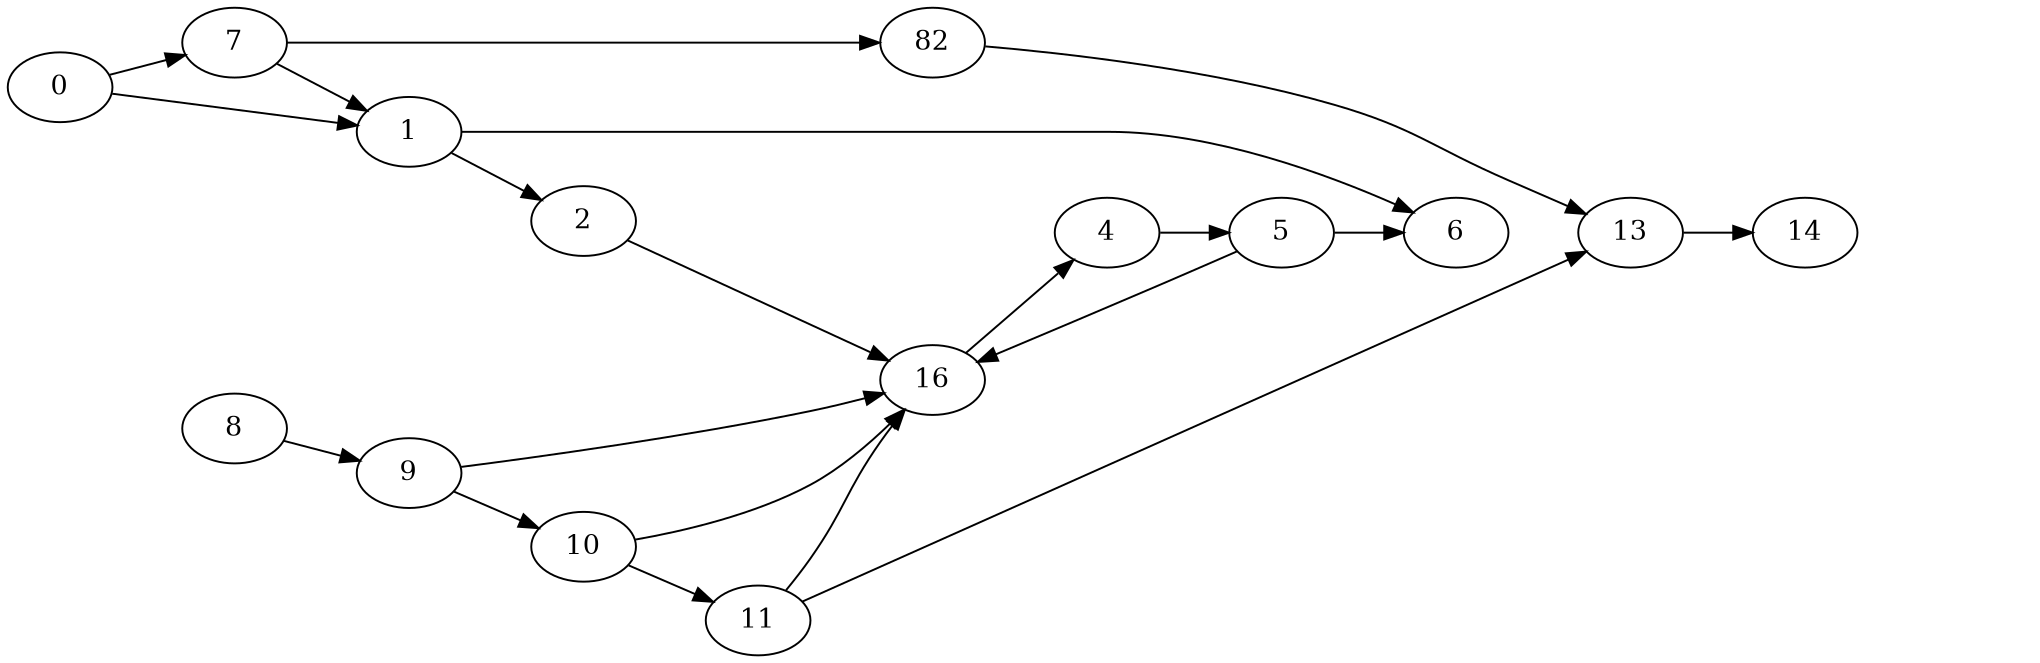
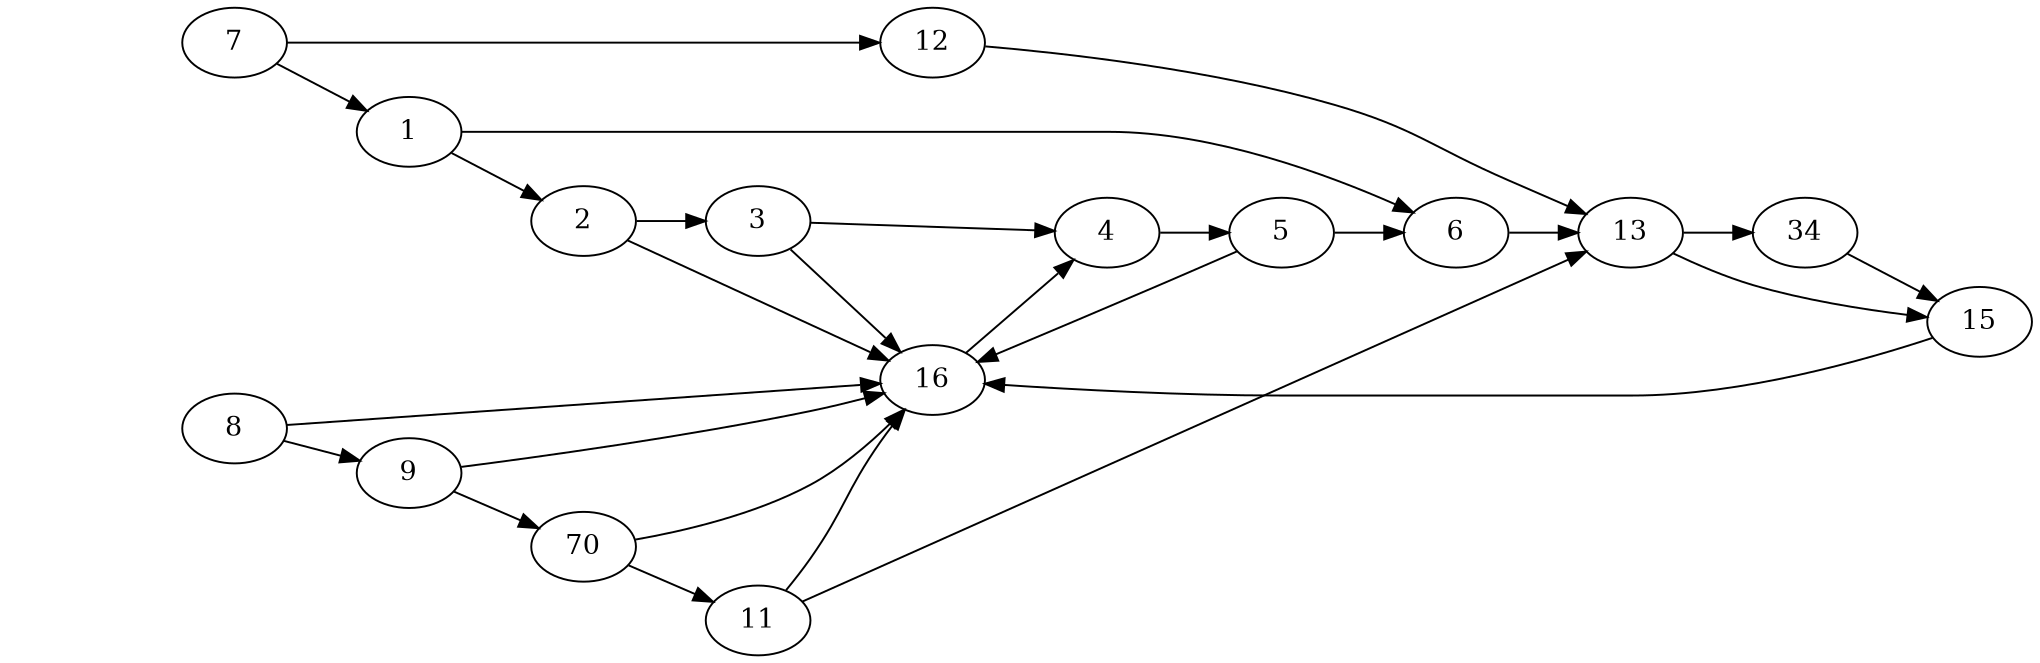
(933, 43) -> (933, 43)
(60, 87) -> none
none -> (758, 221)
none -> (1534, 233)
(1805, 233) -> (1805, 233)
none -> (1980, 322)
none -> (574, 405)
(584, 547) -> (584, 547)
